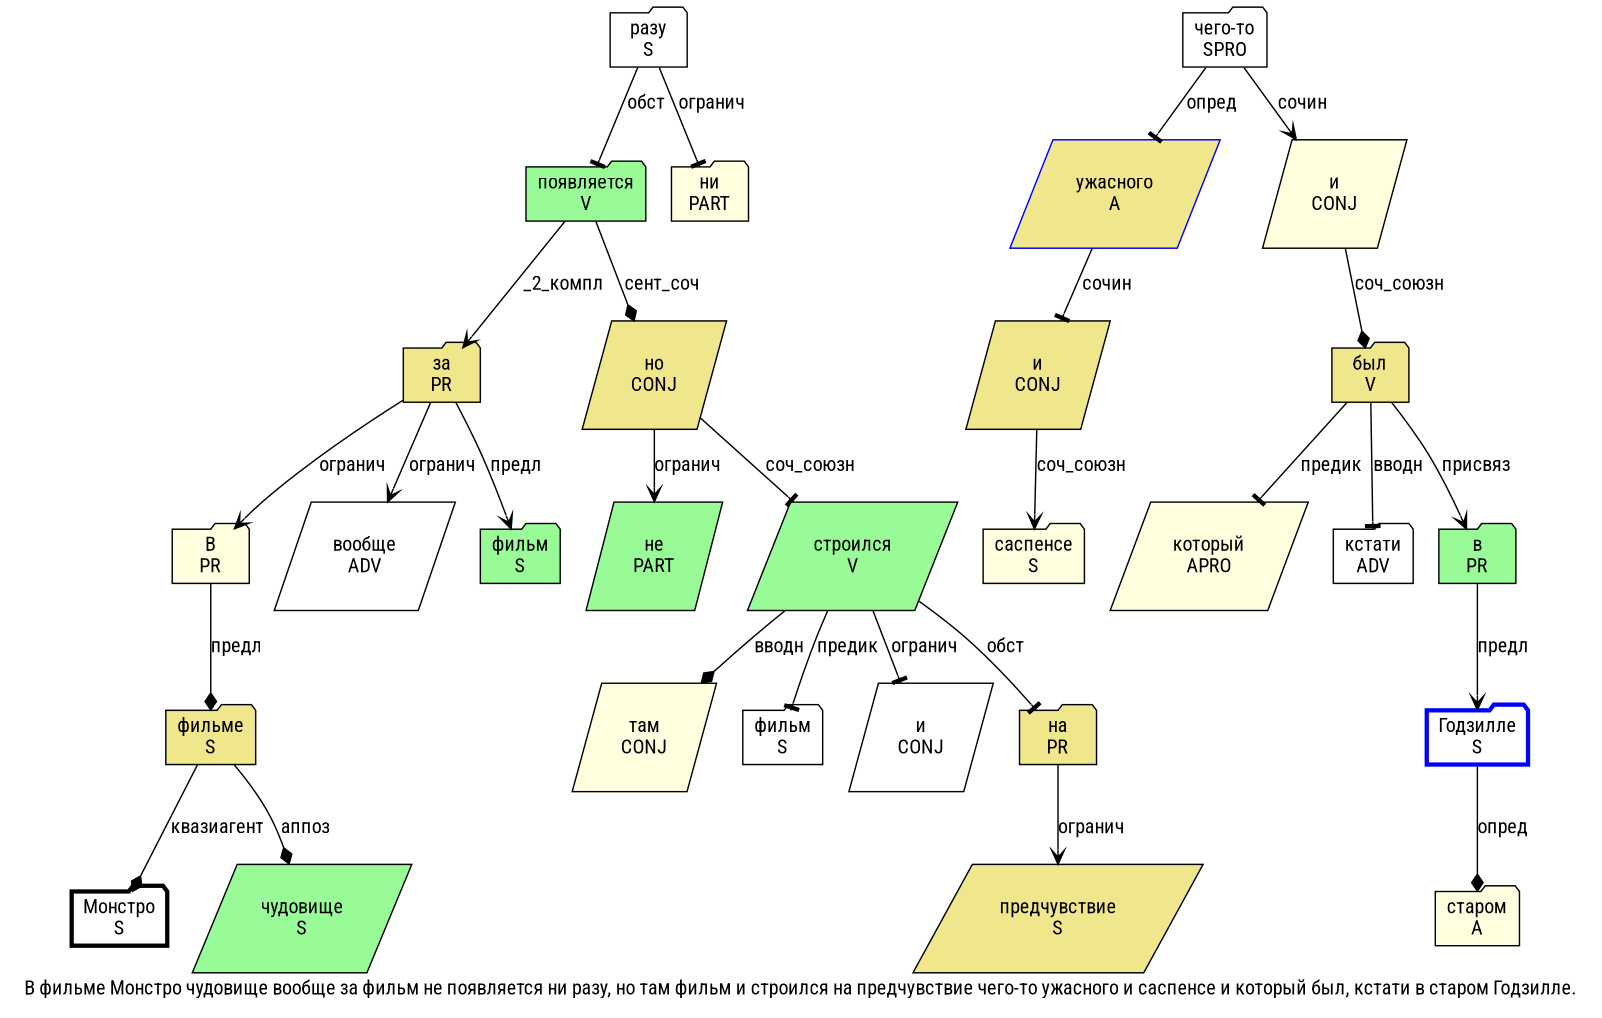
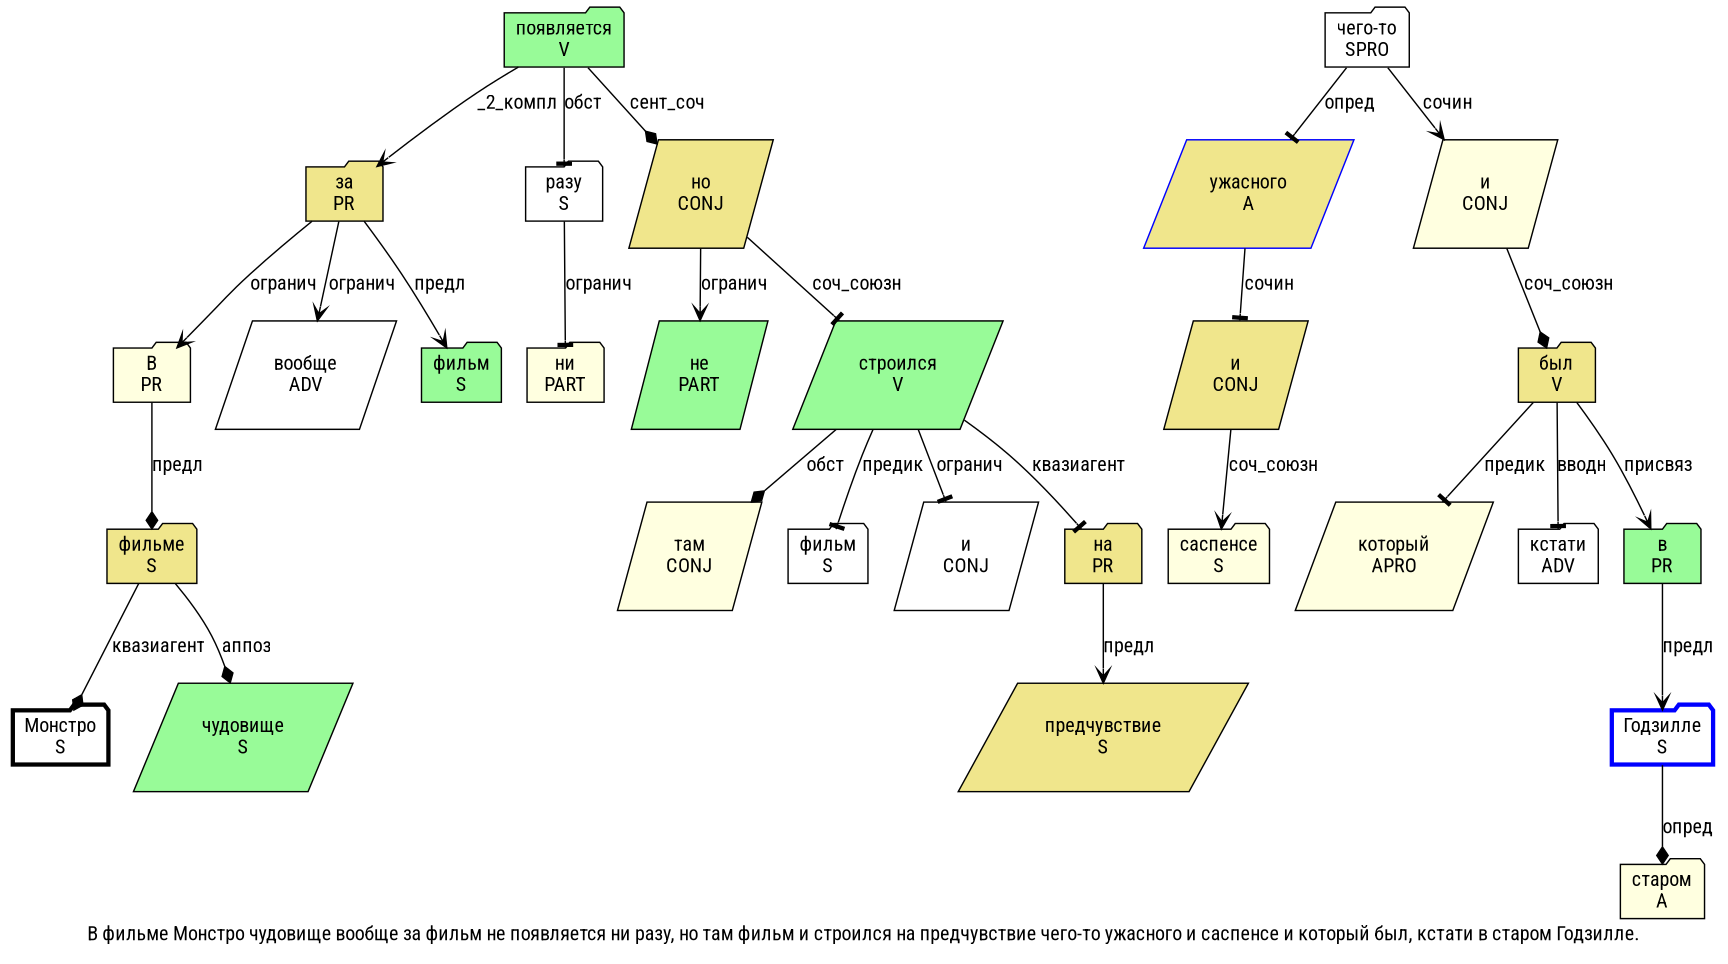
(619, 114) -> (564, 113)
(779, 647) -> (826, 466)
(1006, 647) -> (1079, 466)
(1092, 828) -> (1130, 647)
